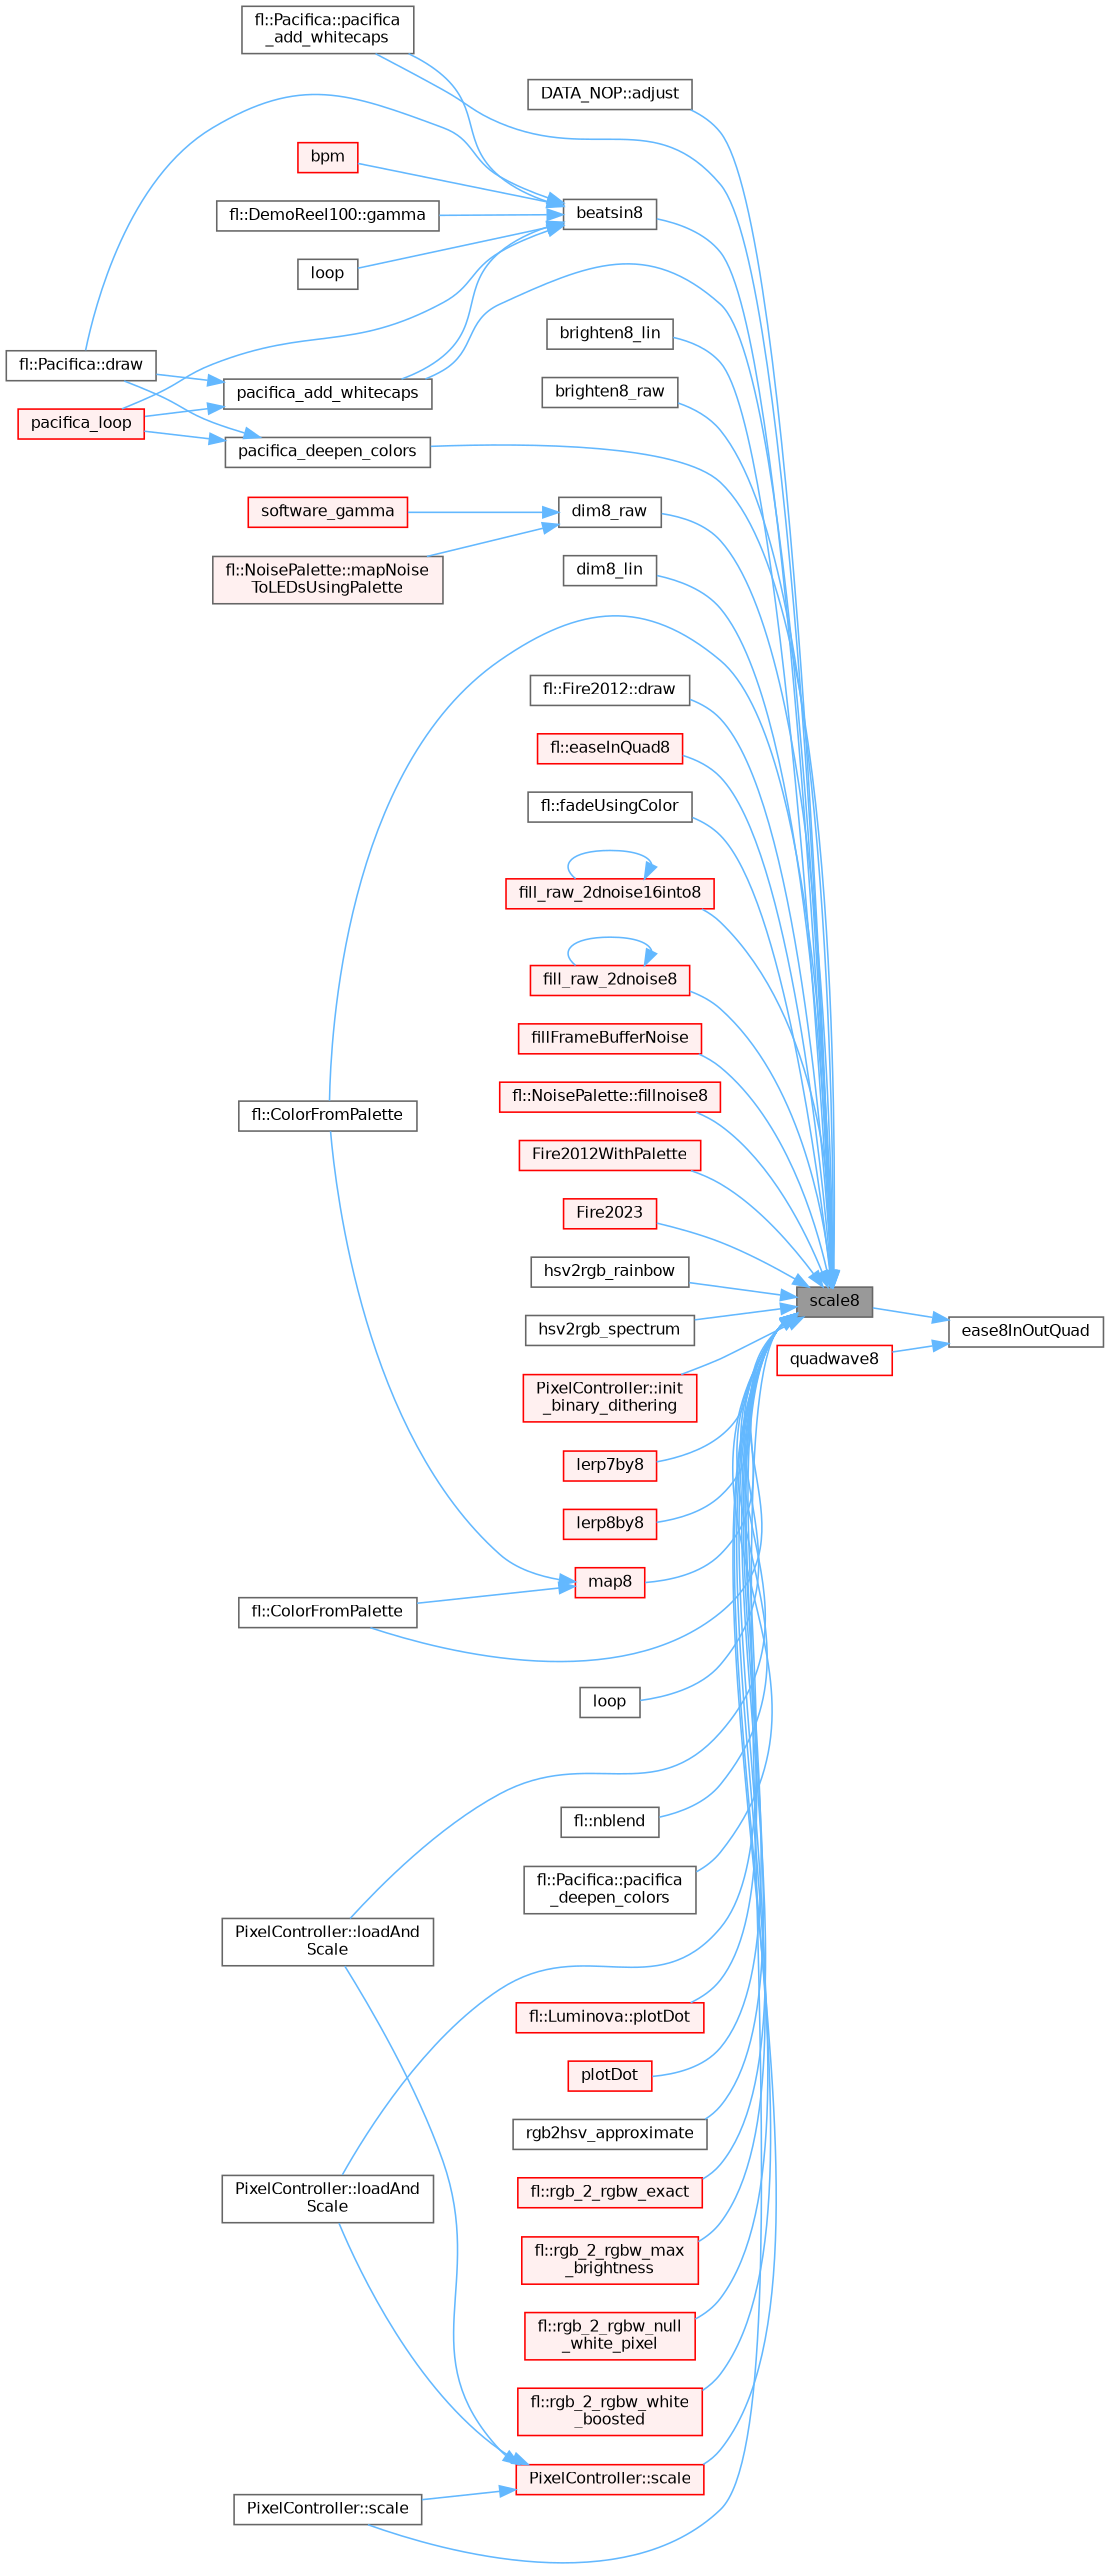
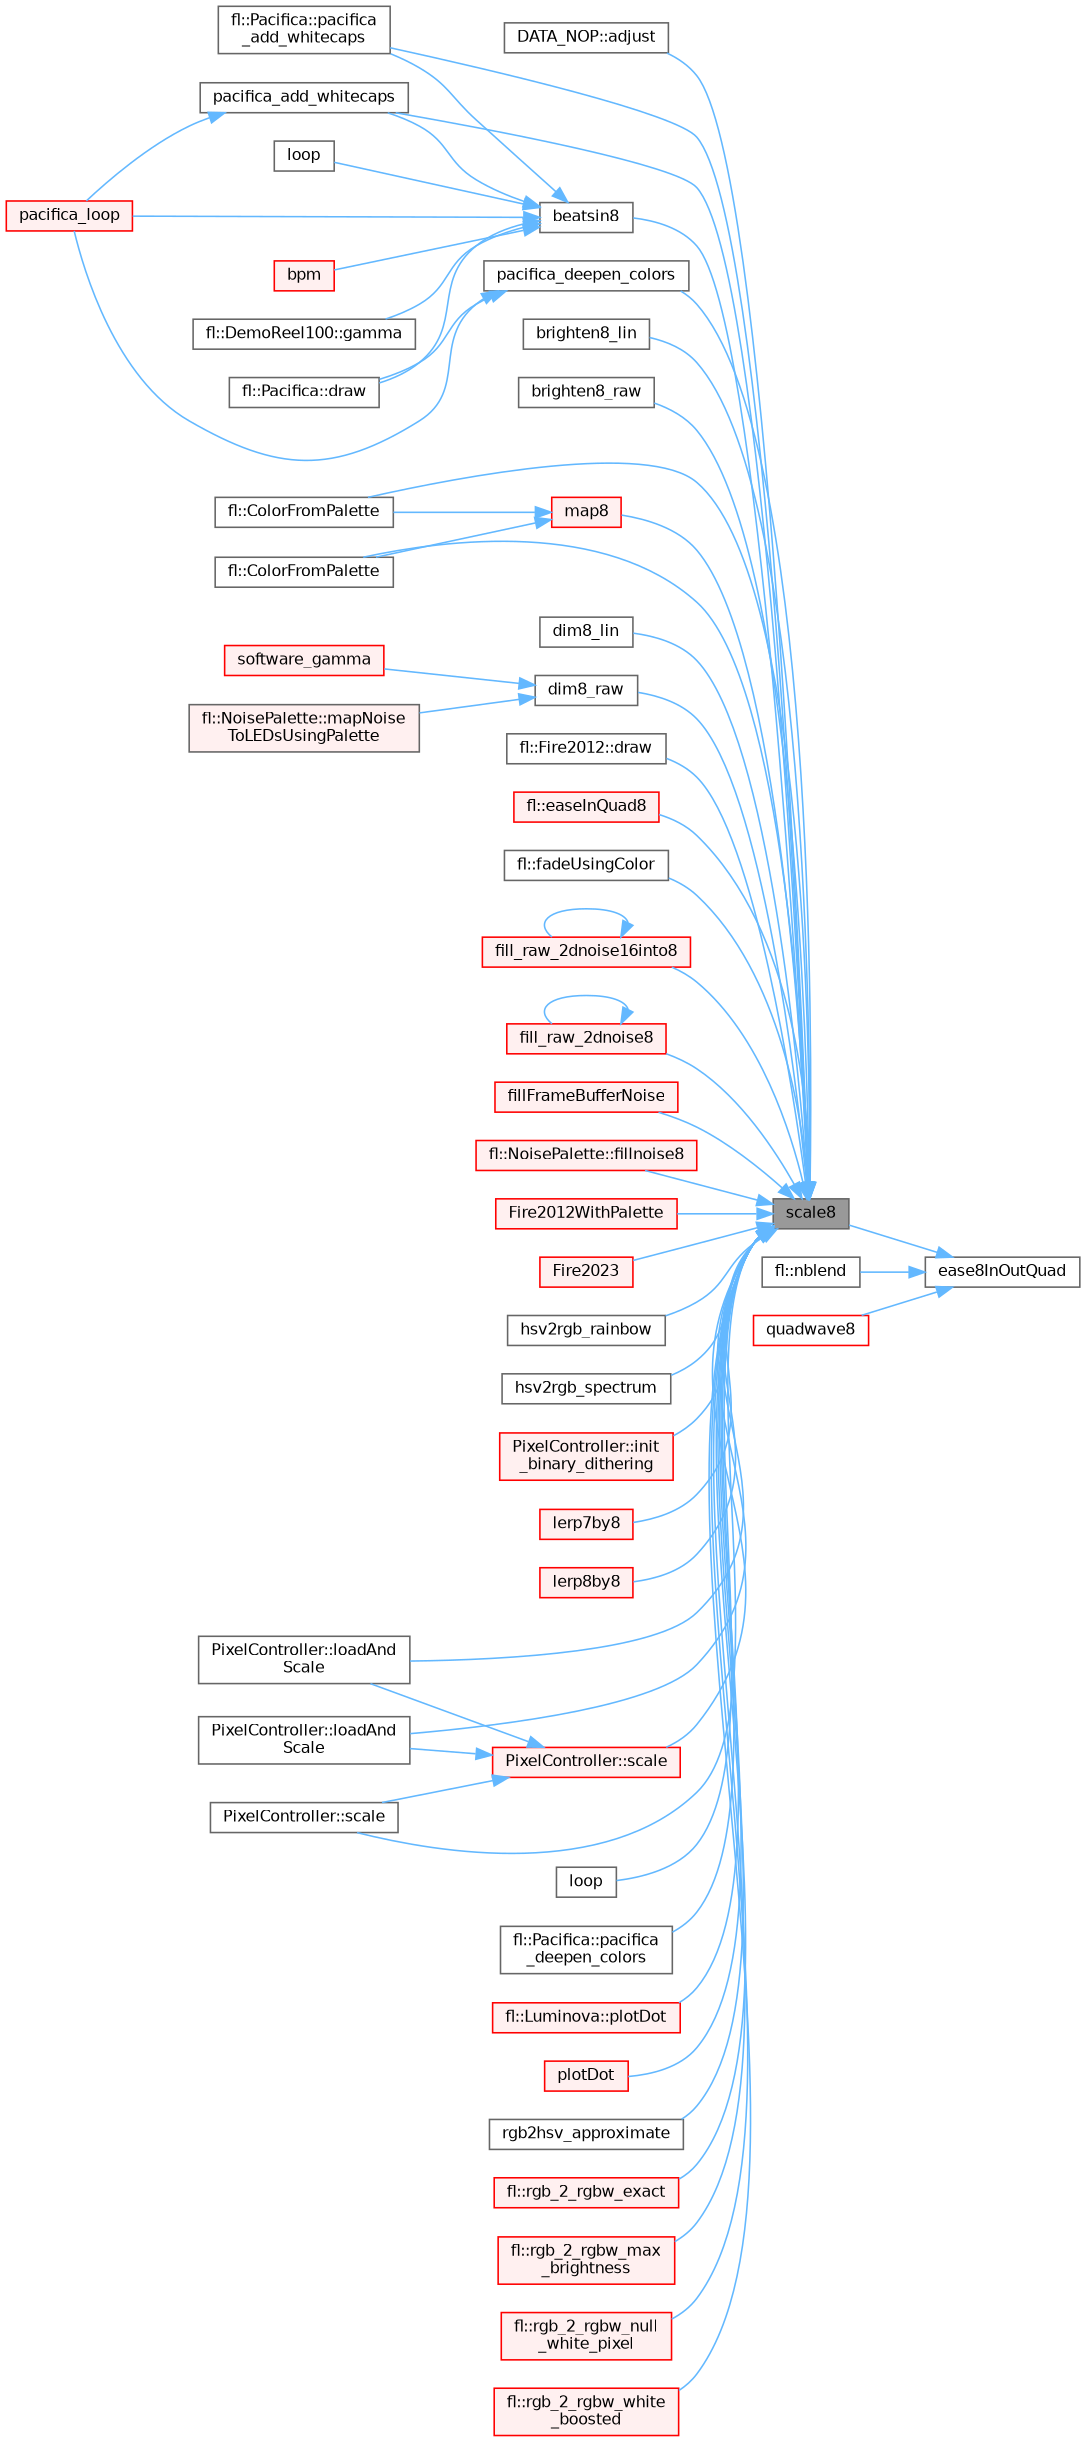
(169, 376) -> none
(758, 1589) -> (885, 1272)
